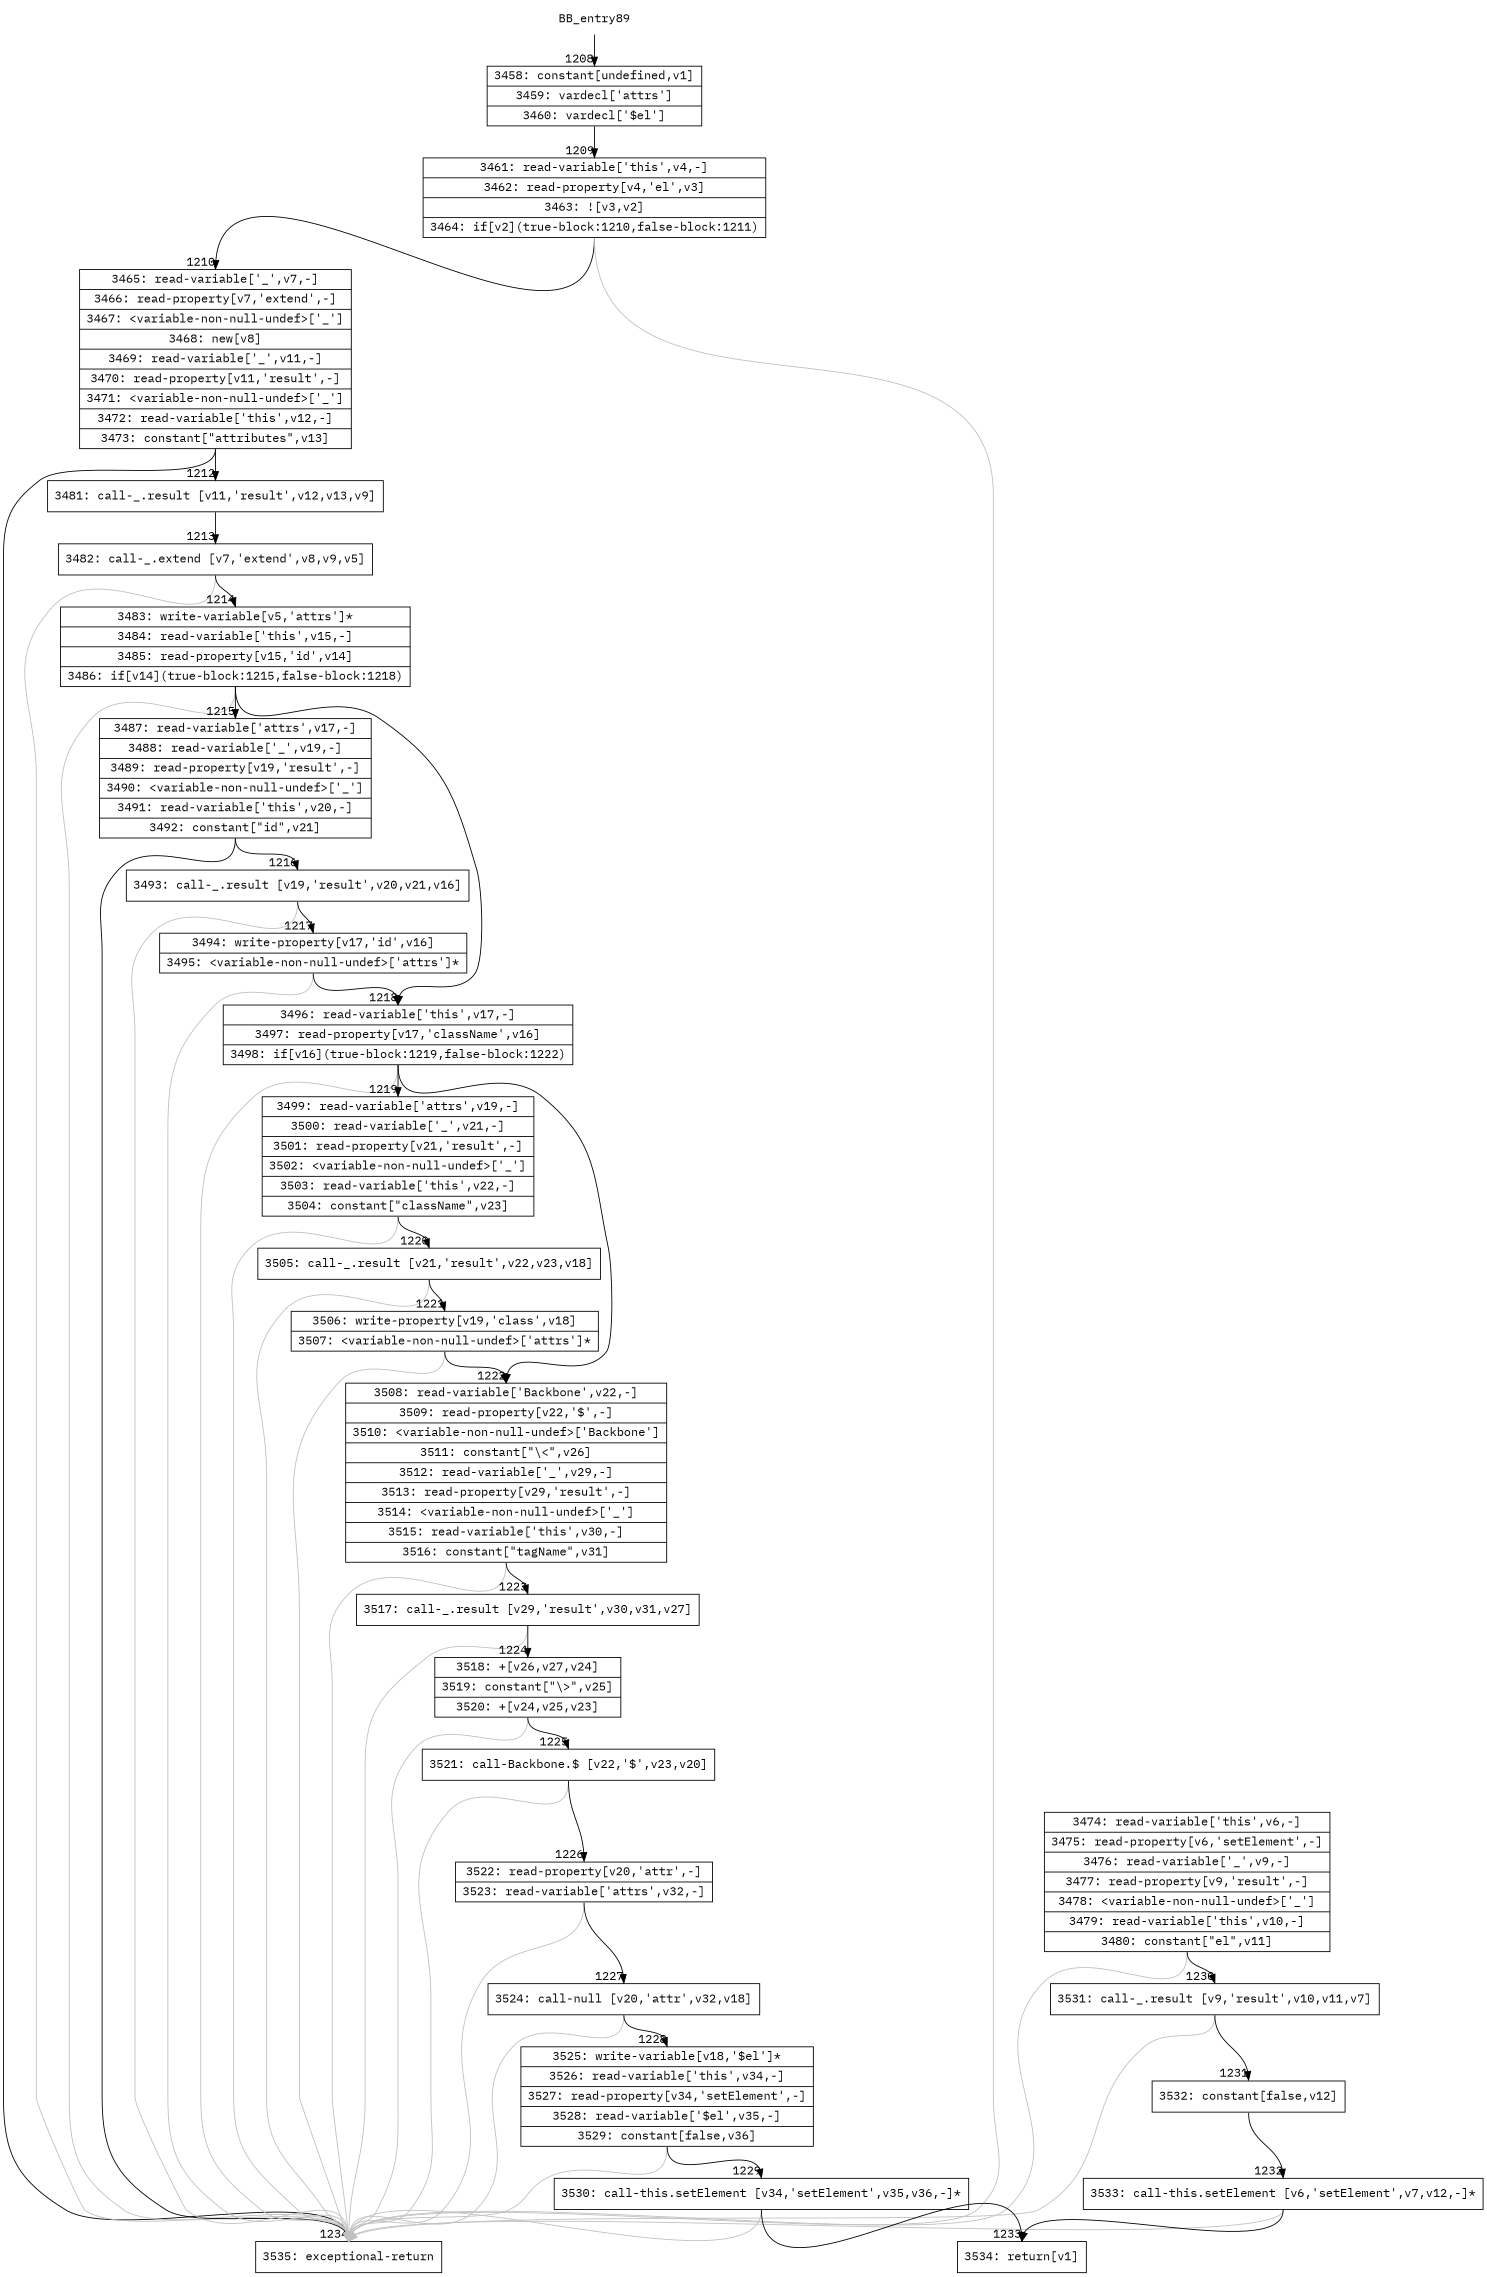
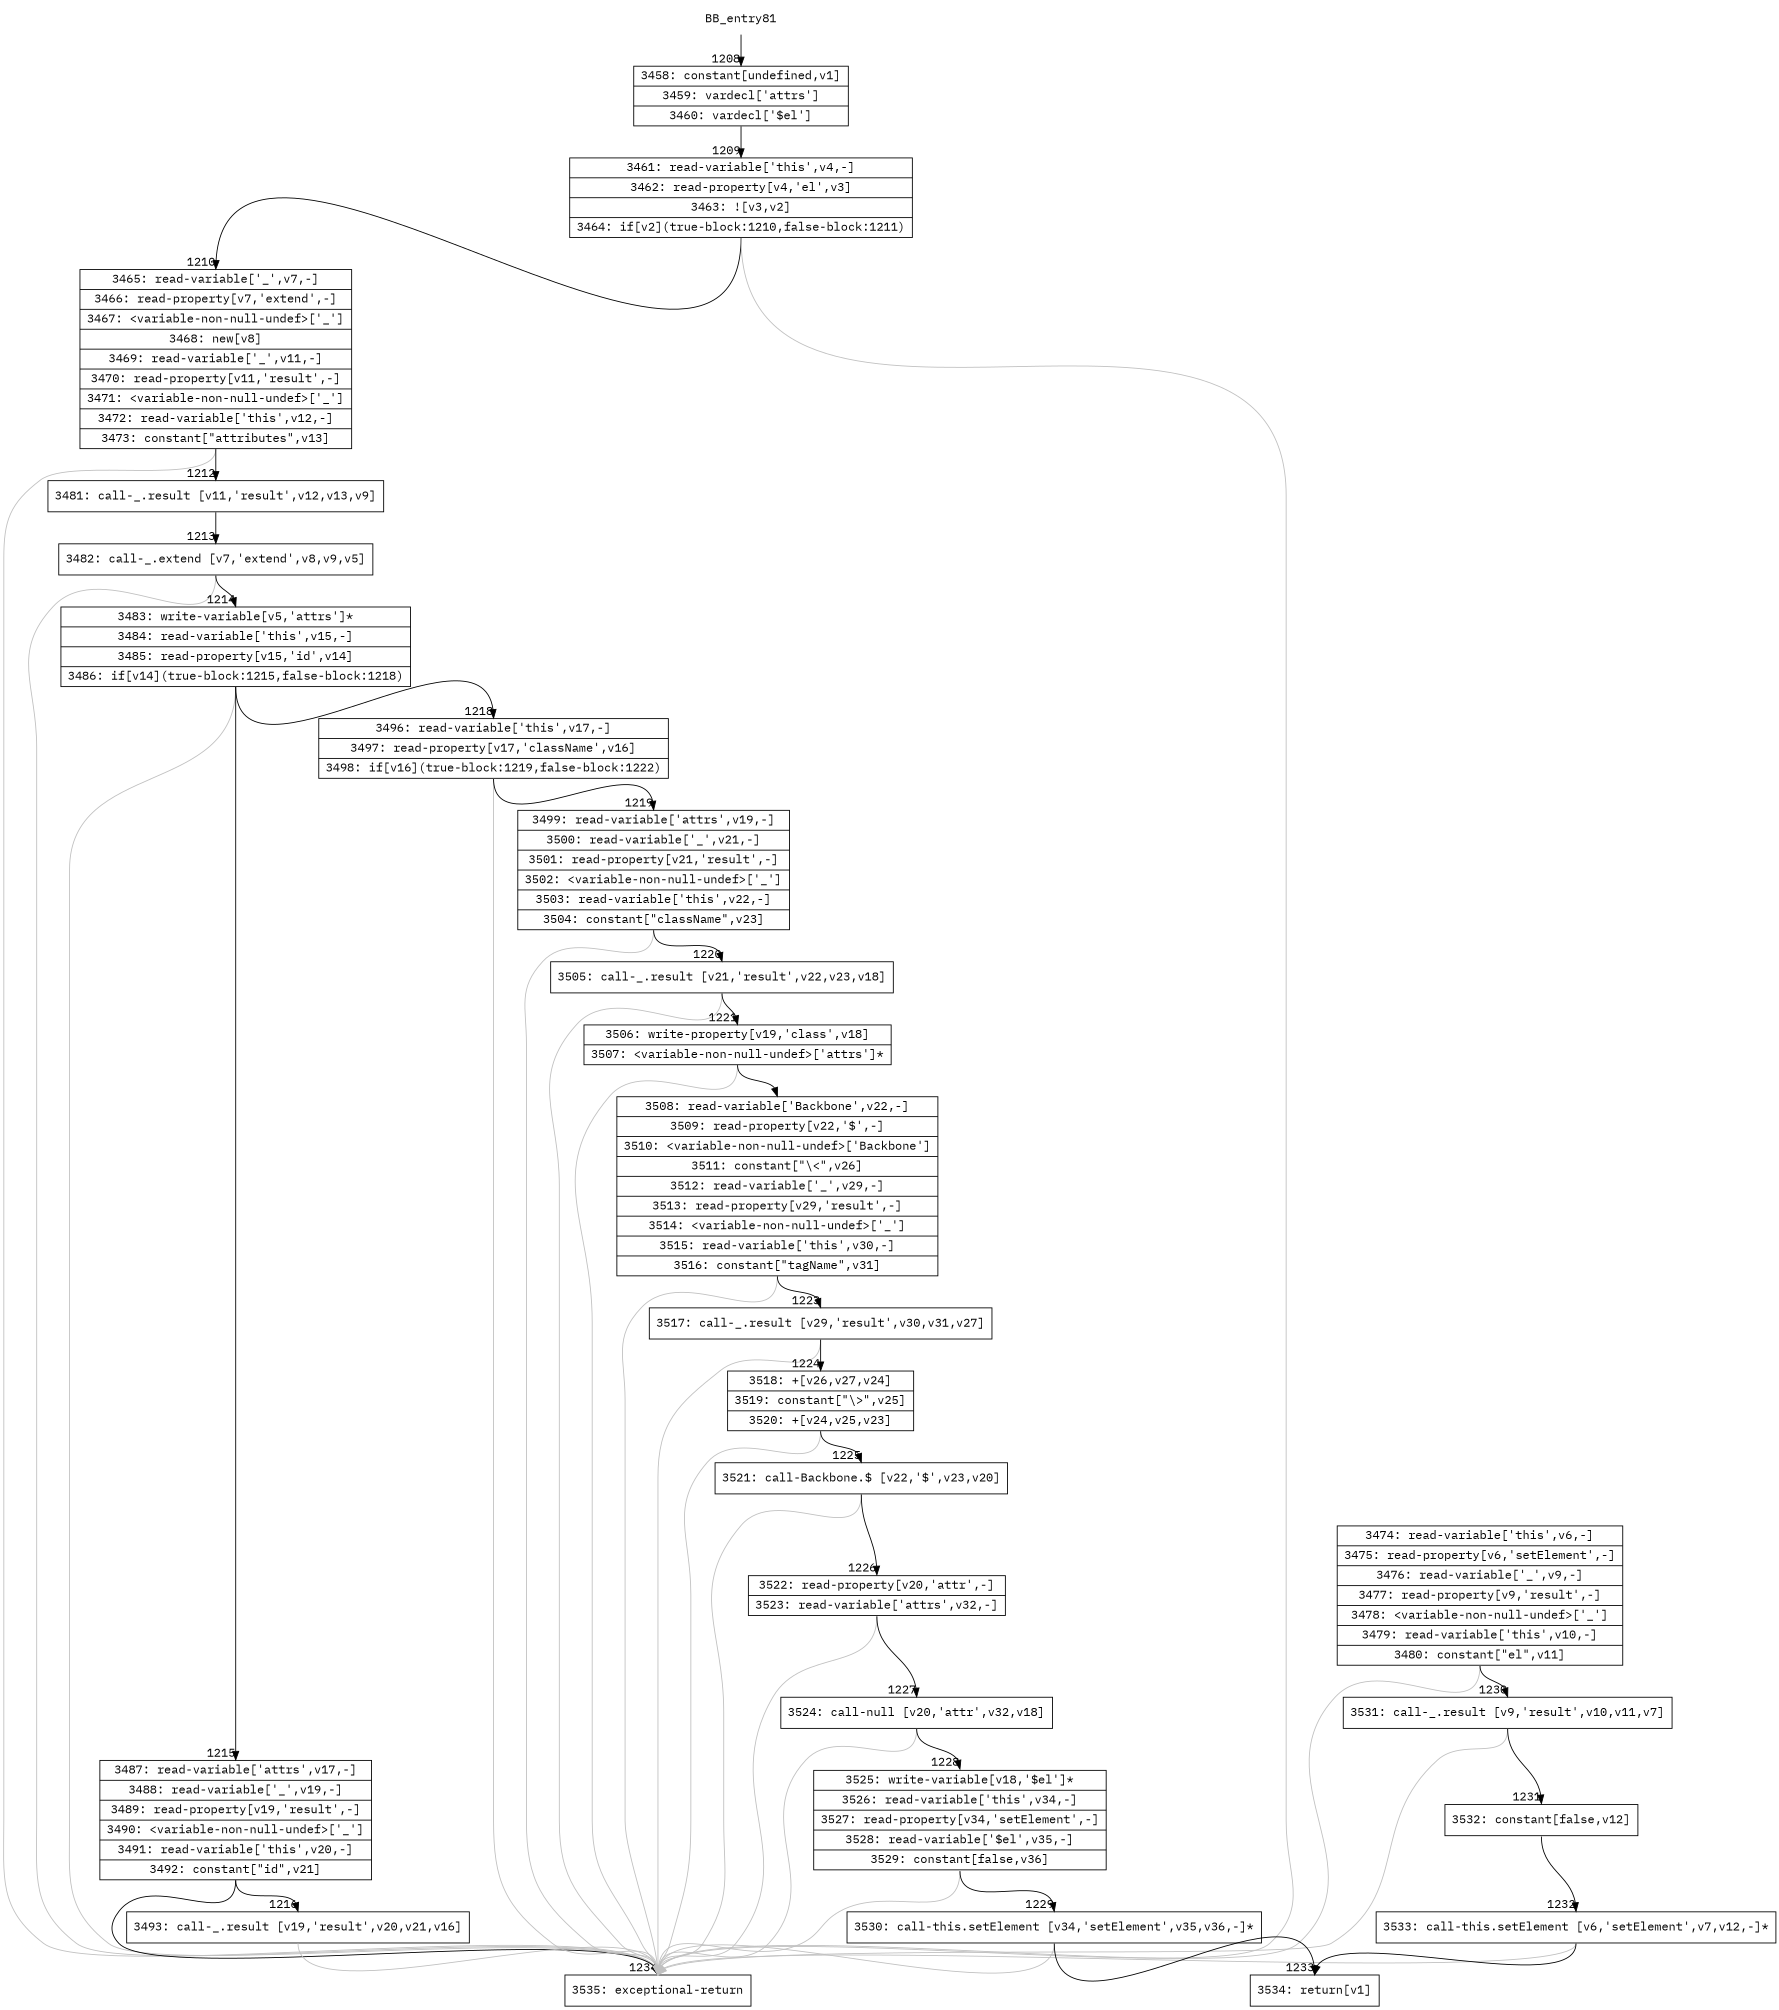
(594, 19) -> (741, 19)
(313, 953) -> none
(597, 1188) -> none
(3, 1402) -> (4, 1427)
